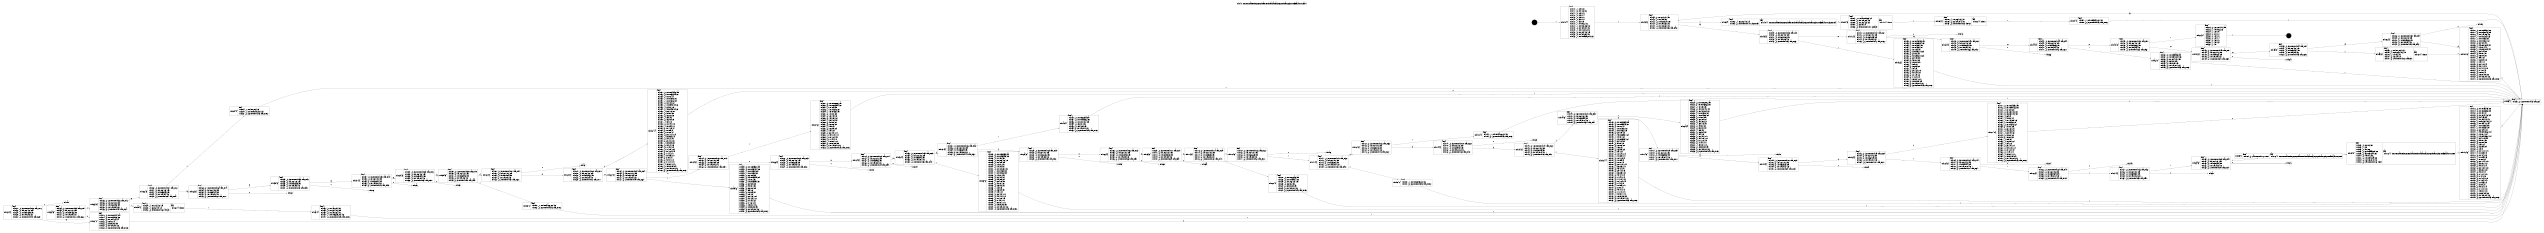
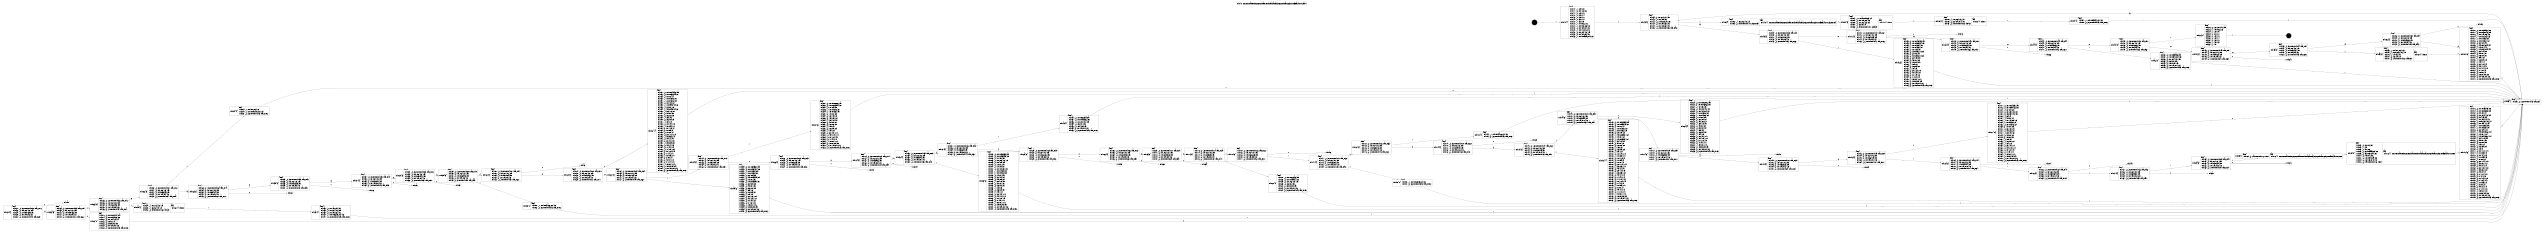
(64, 223) -> (44, 212)
